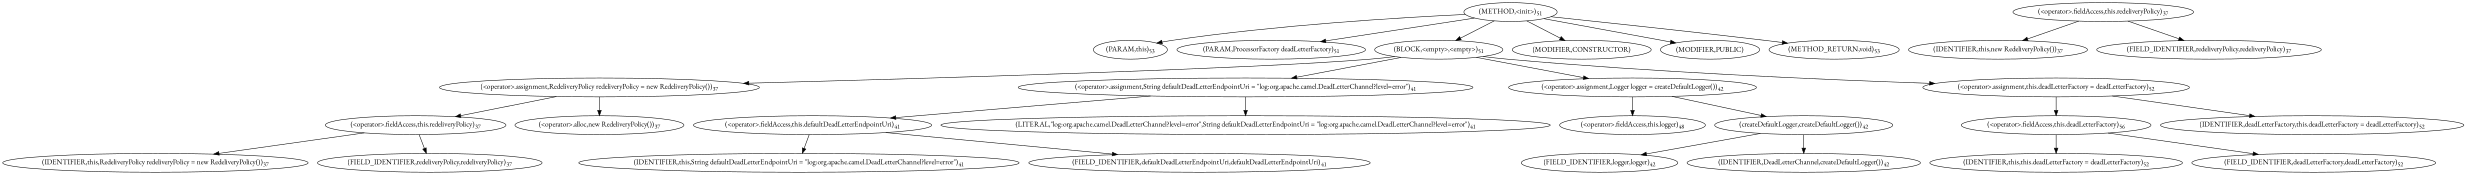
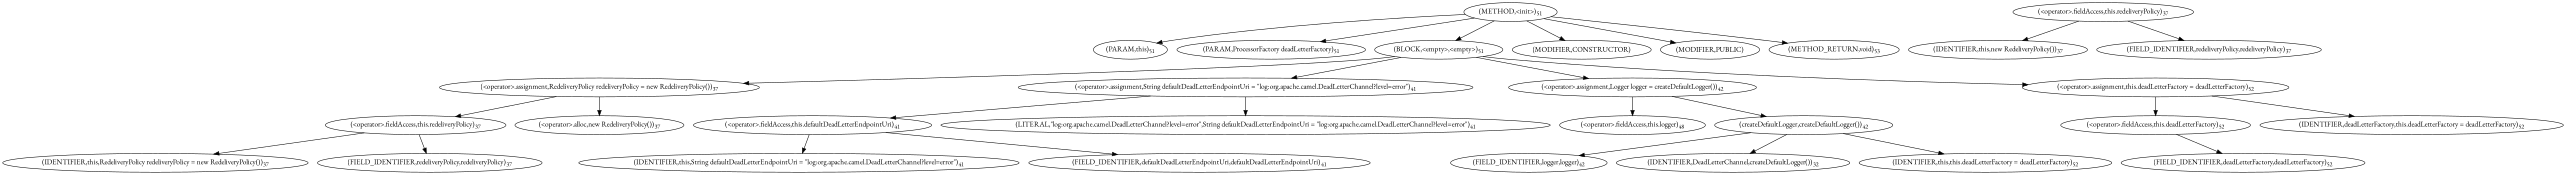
(1152, 49) -> (1152, 49)
(2122, 124) -> (2222, 124)
(2056, 141) -> (1891, 143)
(1886, 162) -> (1816, 162)
